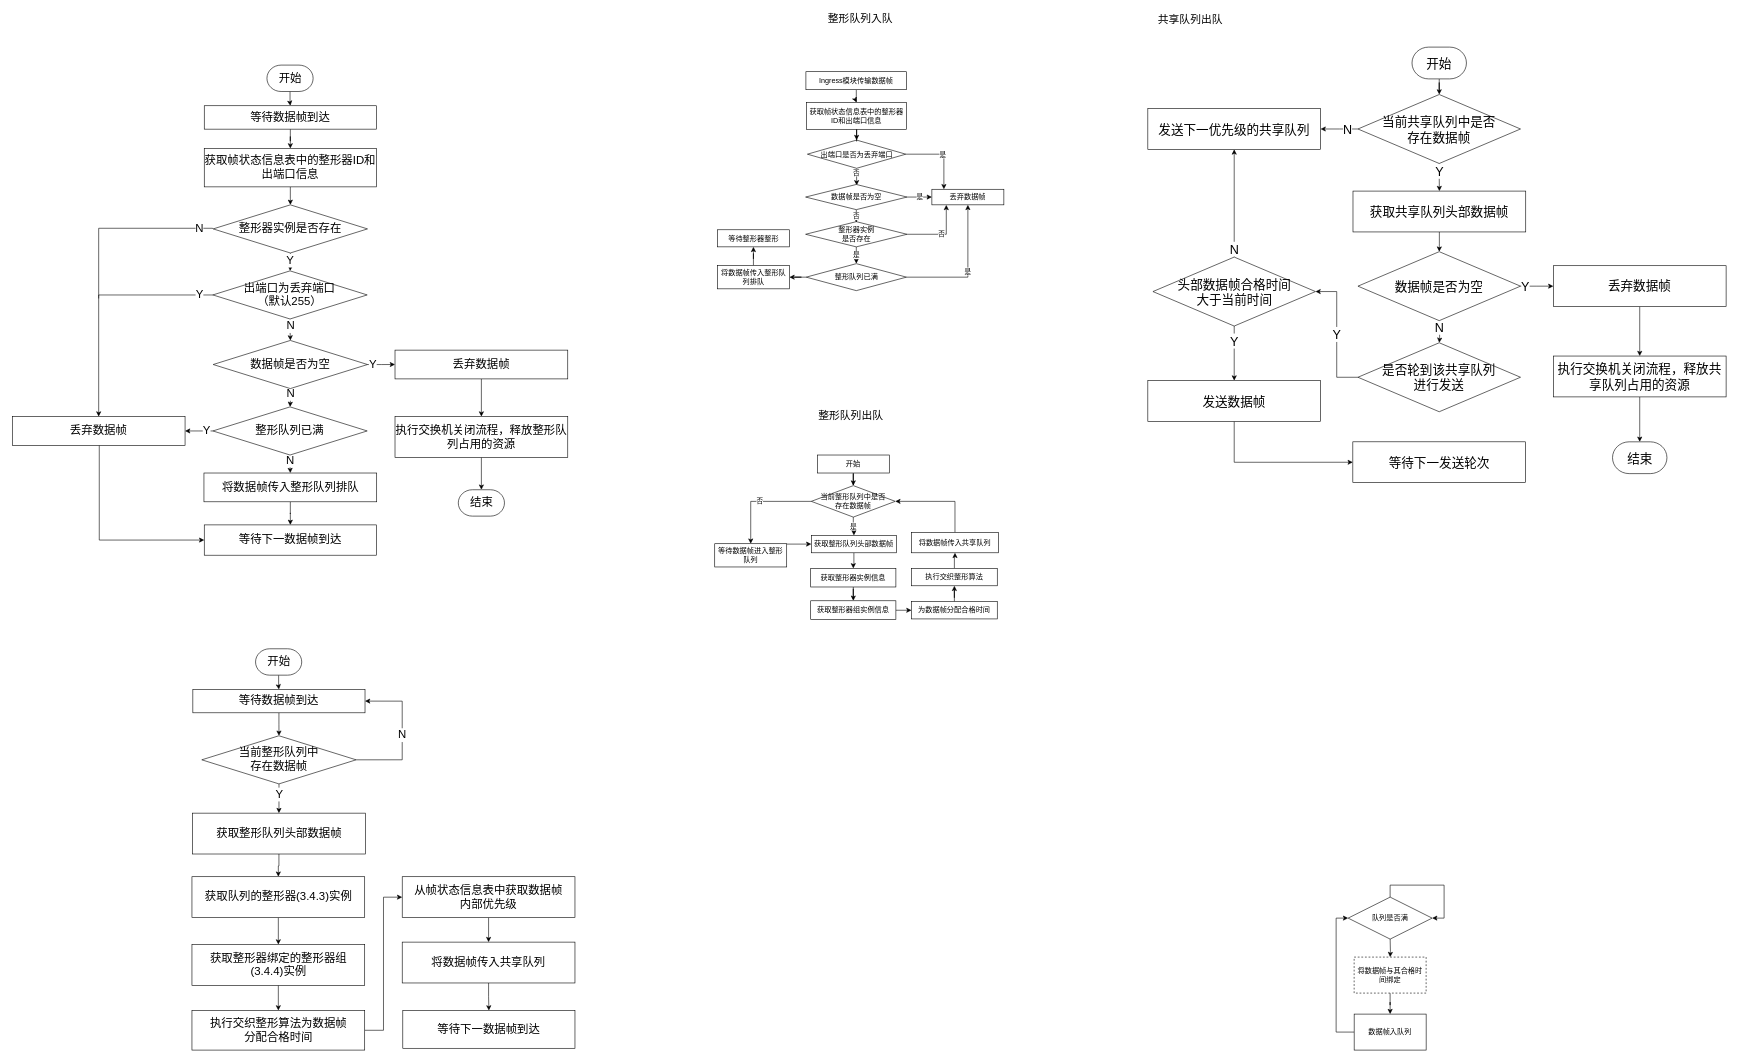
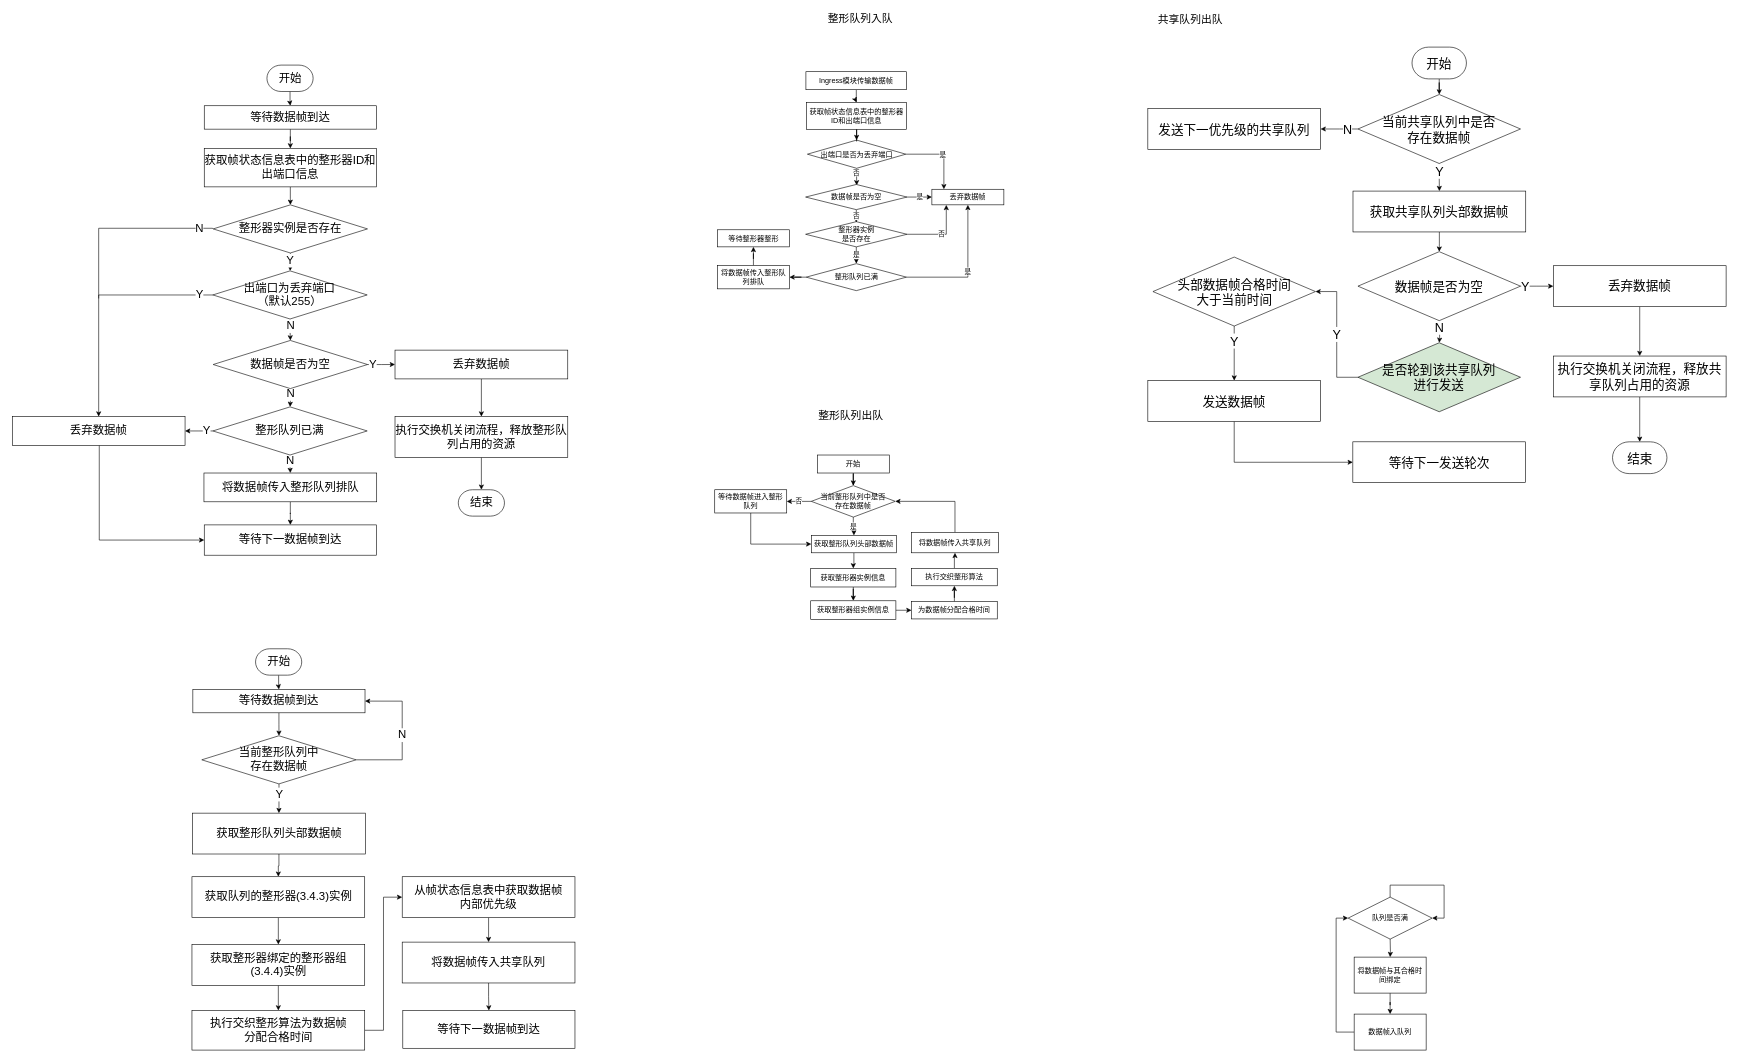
(1235, 250) -> none
(1440, 377) -> (1440, 377)
(751, 555) -> (751, 501)
(1390, 975) -> (1390, 975)
